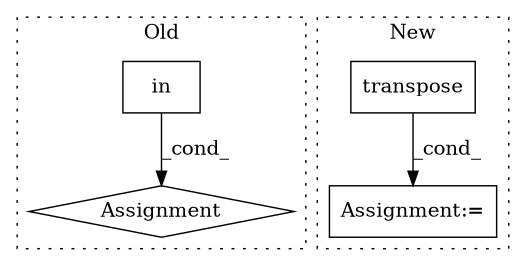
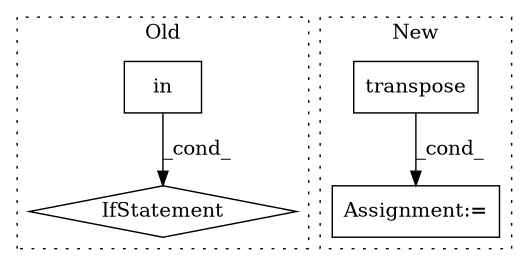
(161, 212) -> (163, 212)
